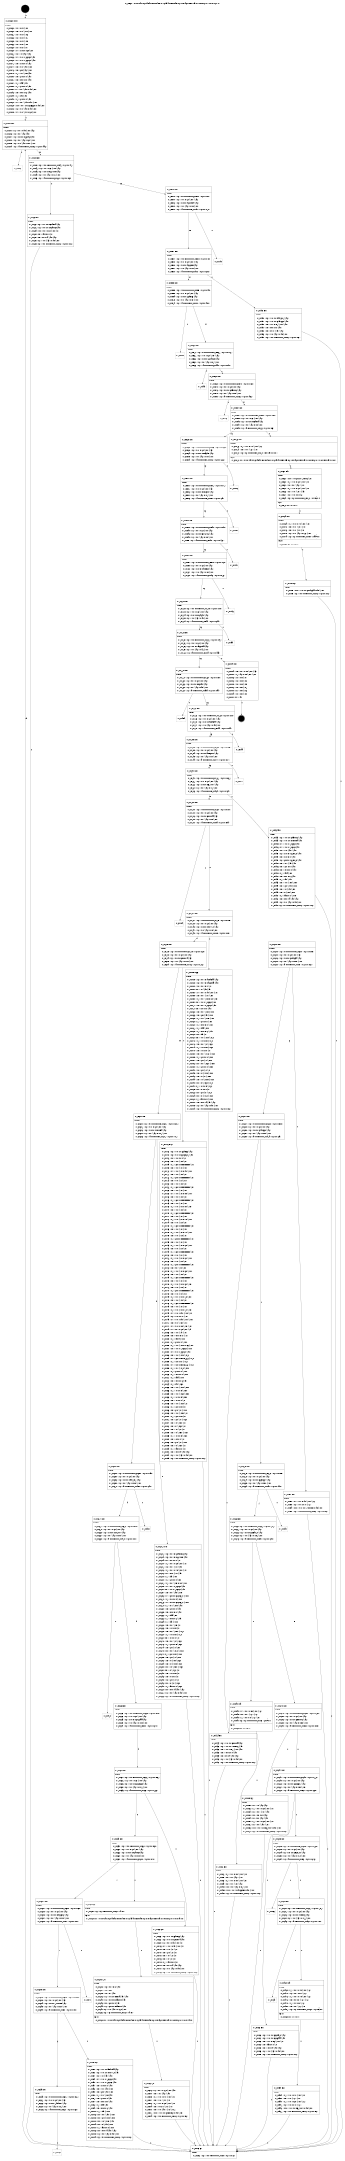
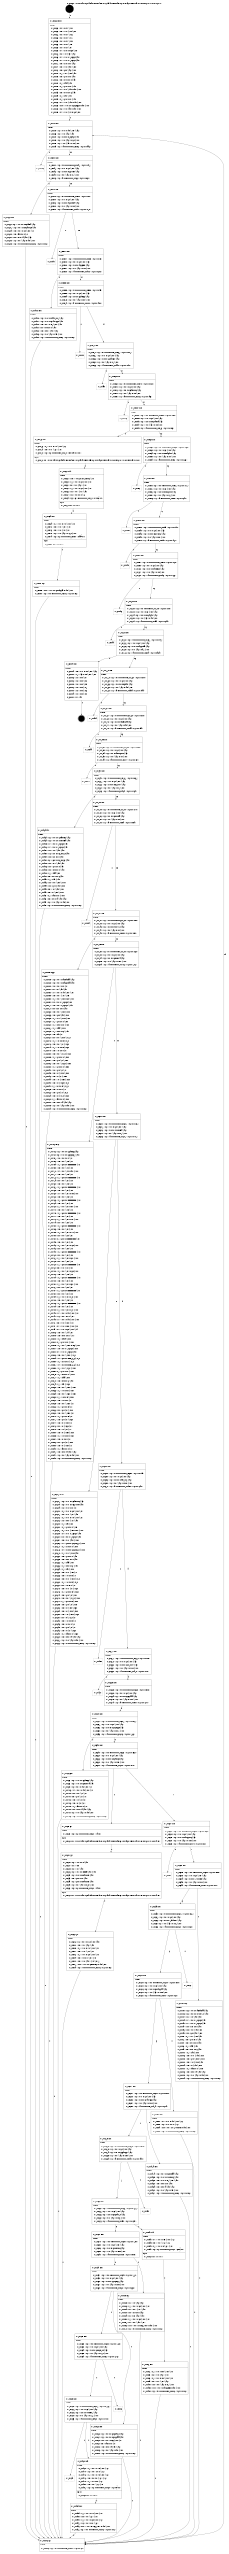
none -> (165, 1951)
